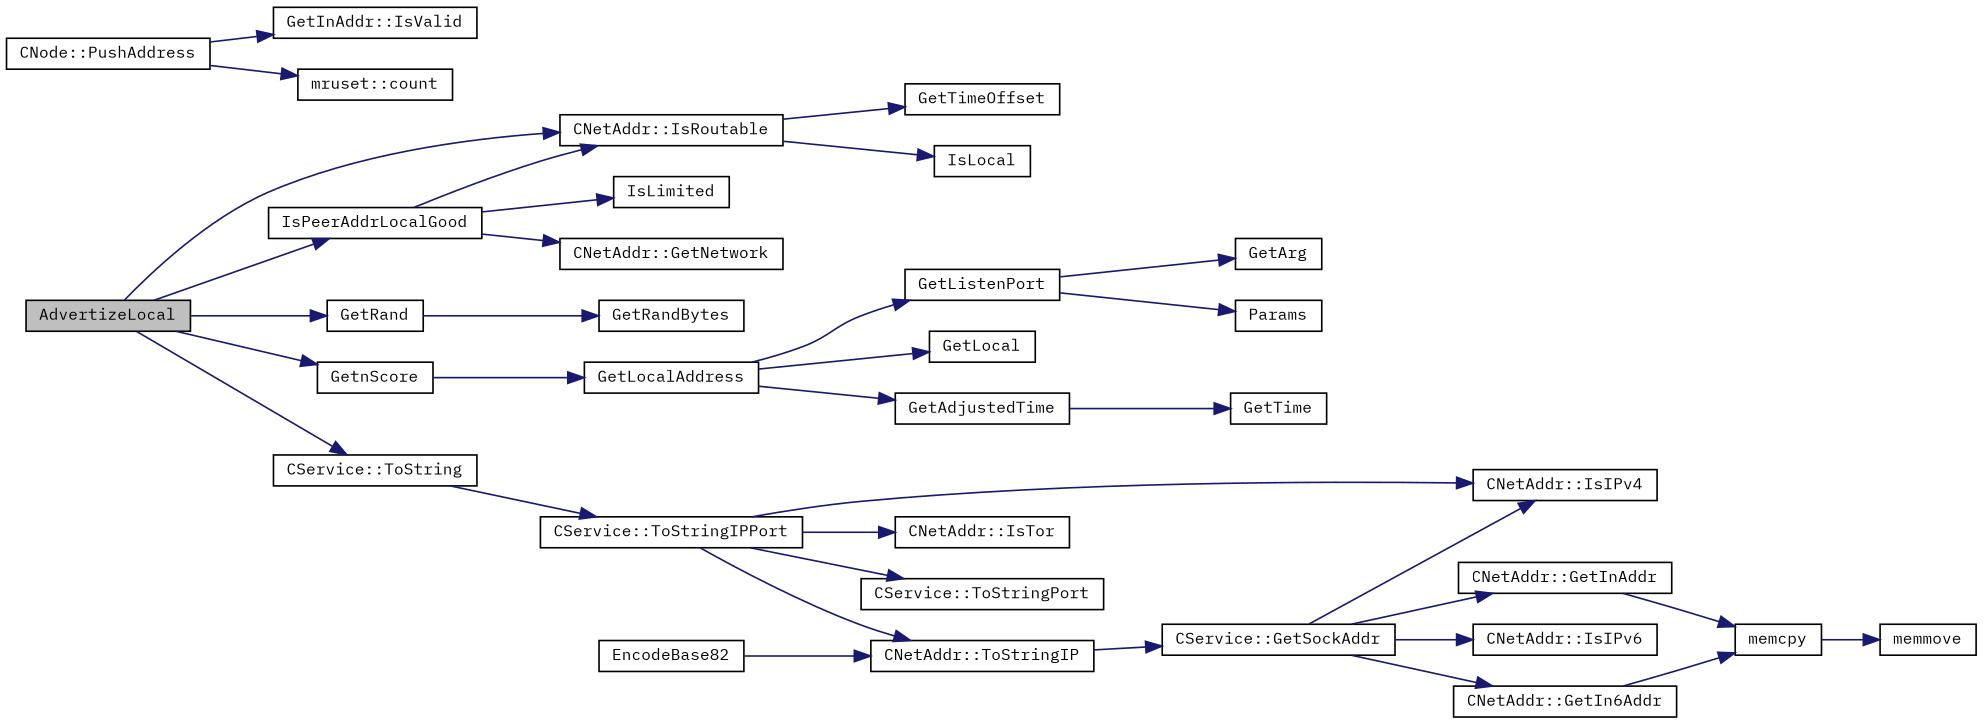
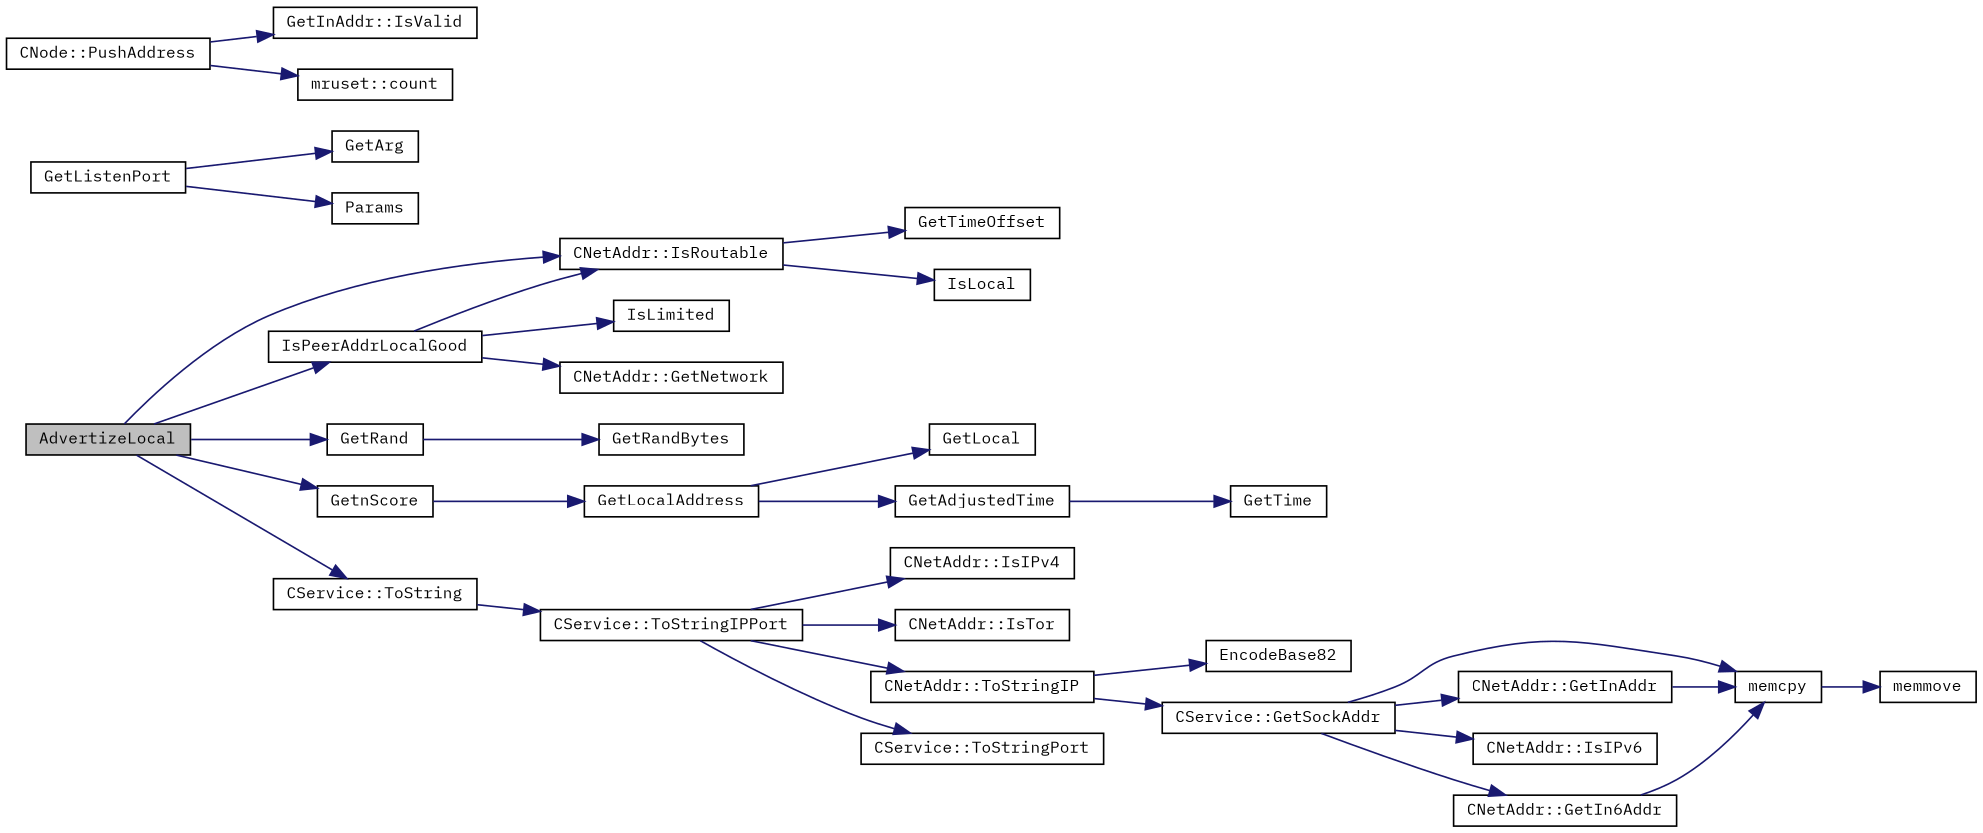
(824, 336) -> none
(1415, 566) -> (1529, 643)
(799, 656) -> (1142, 670)
